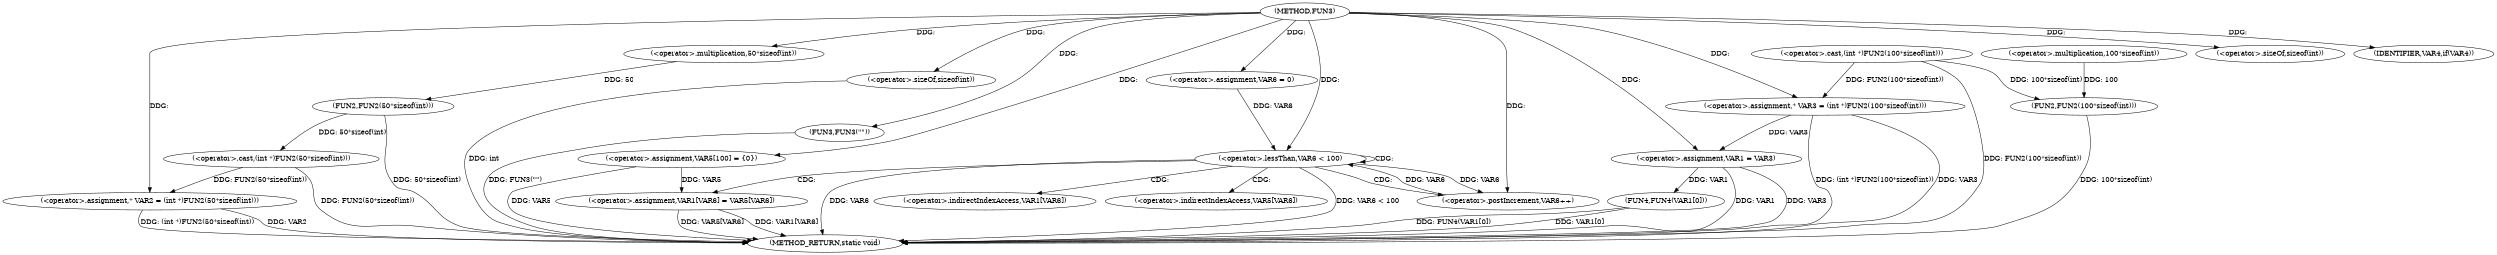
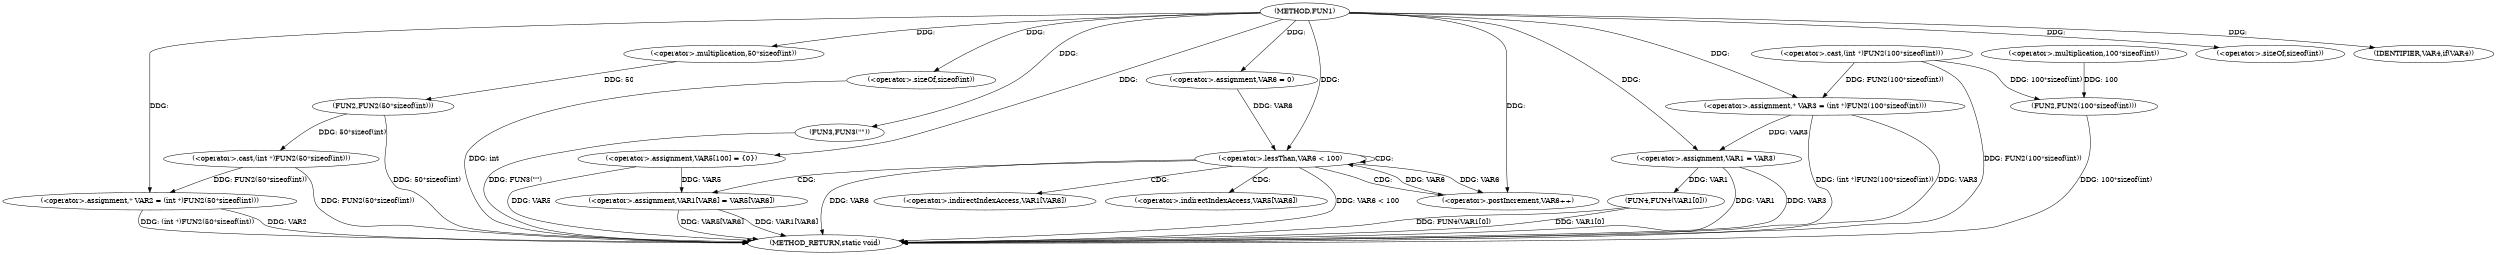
(1305, 12) -> (1305, 12)
